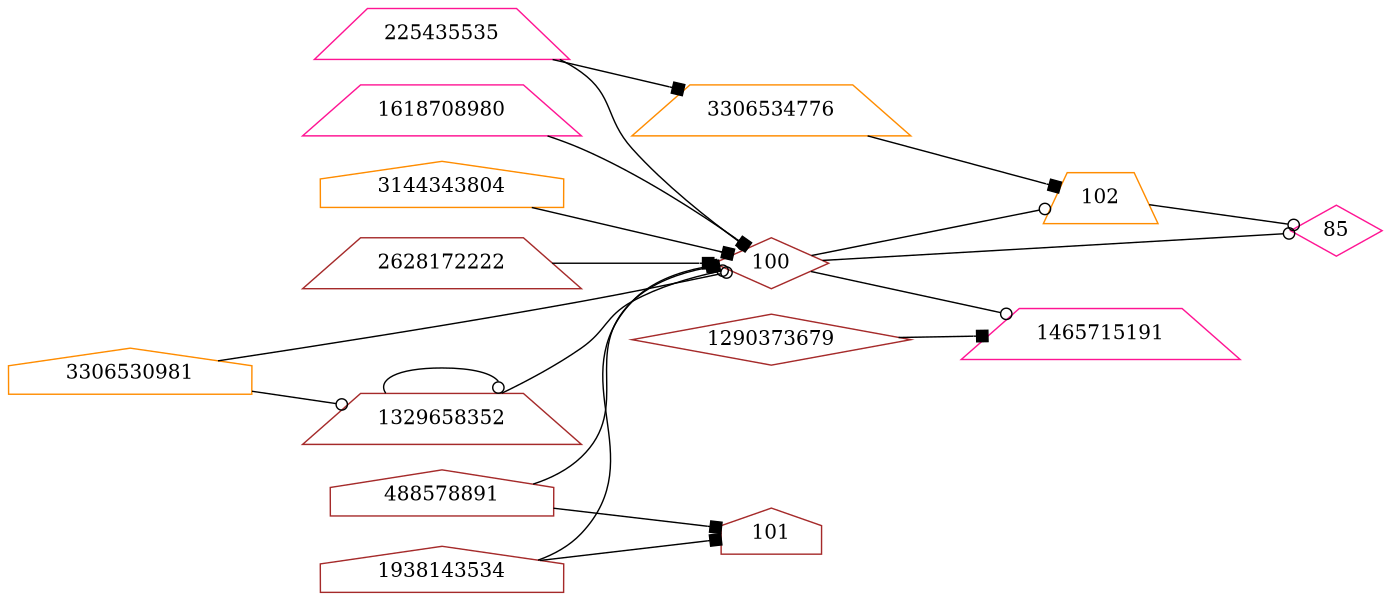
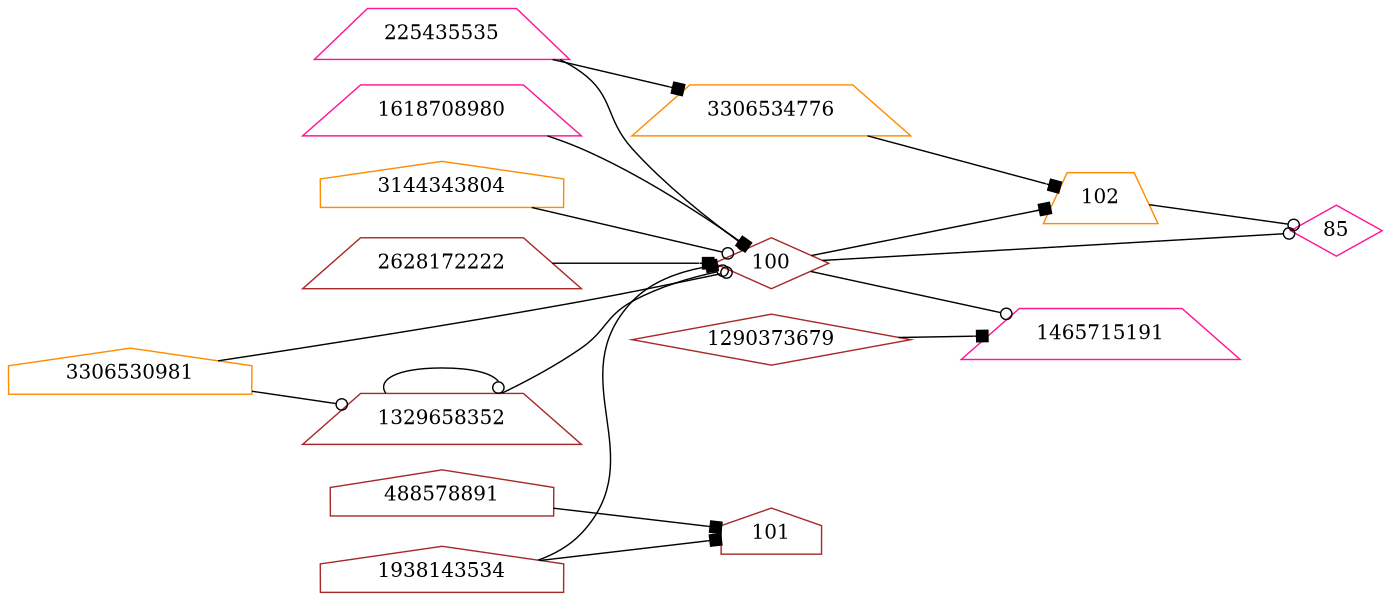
(627, 230) -> (627, 230)
(925, 233) -> (925, 233)
(598, 434) -> none
